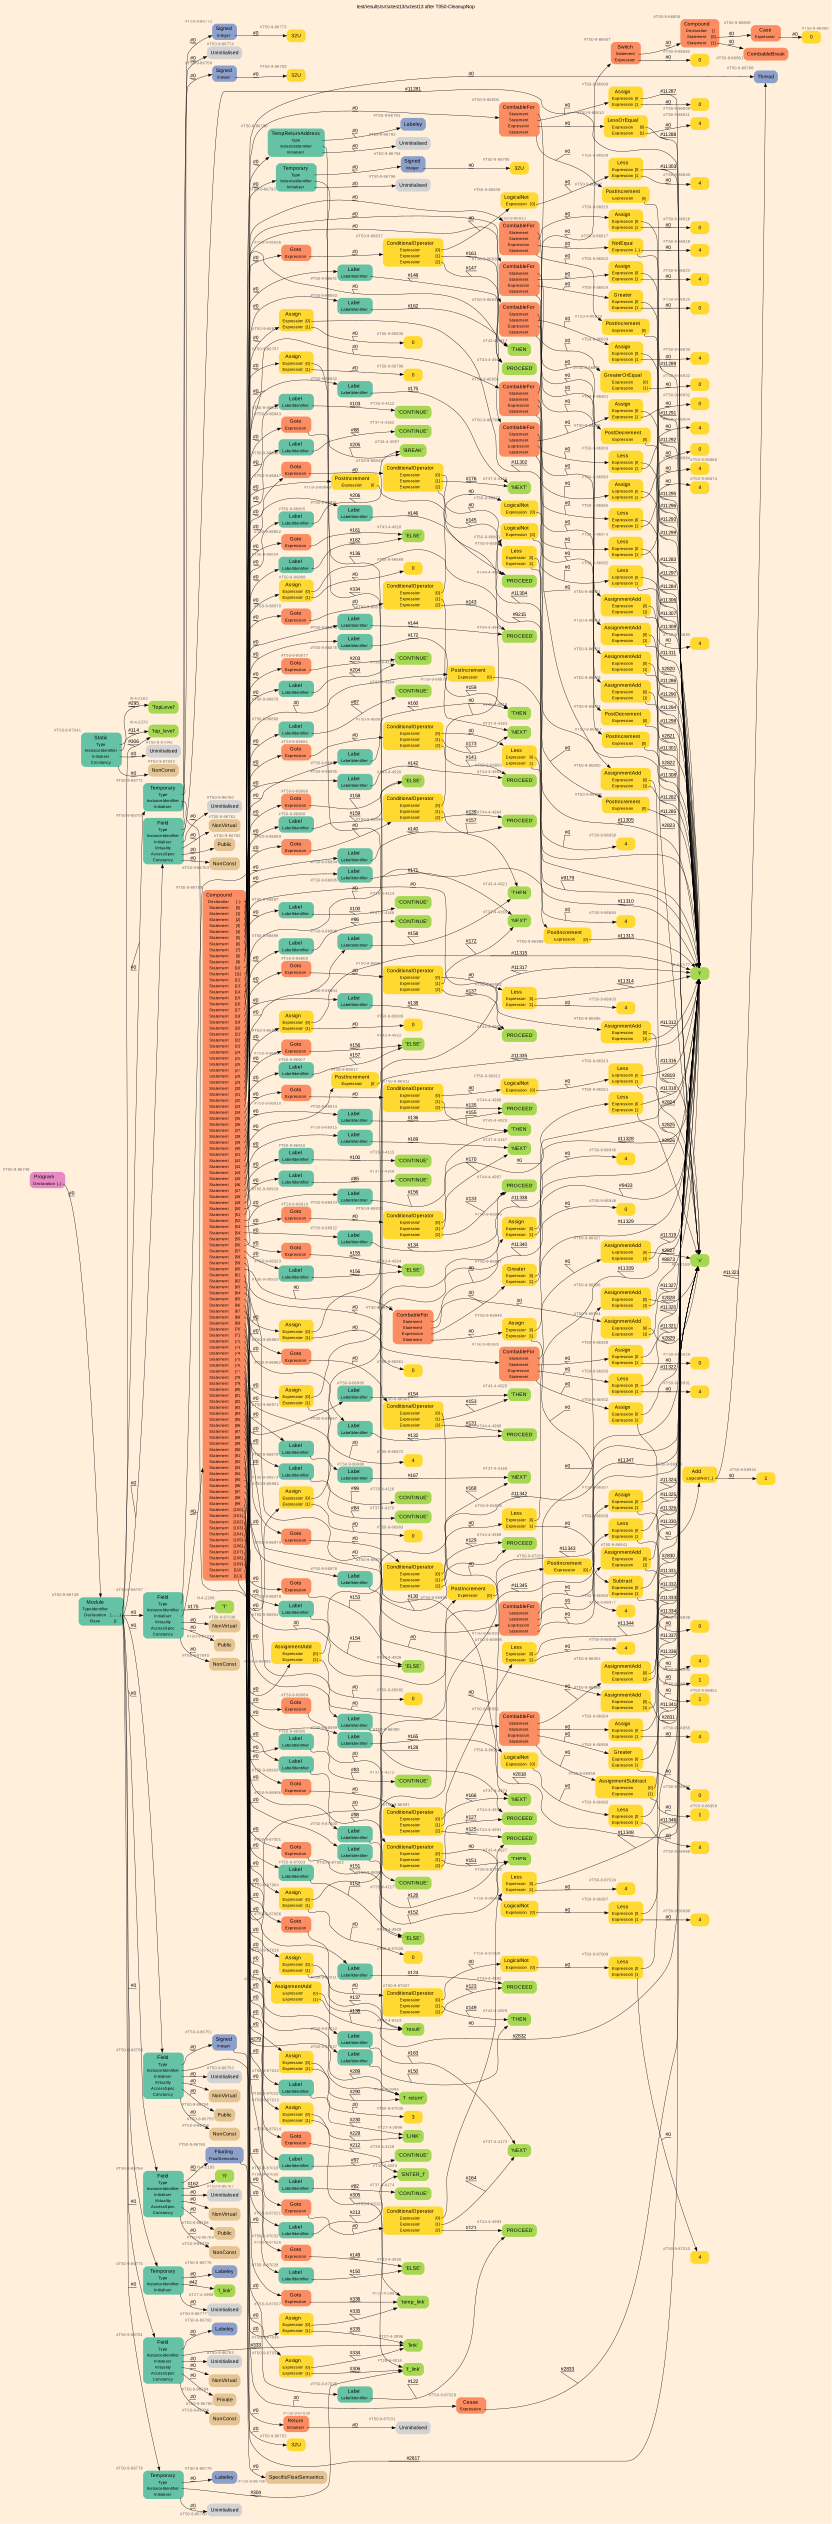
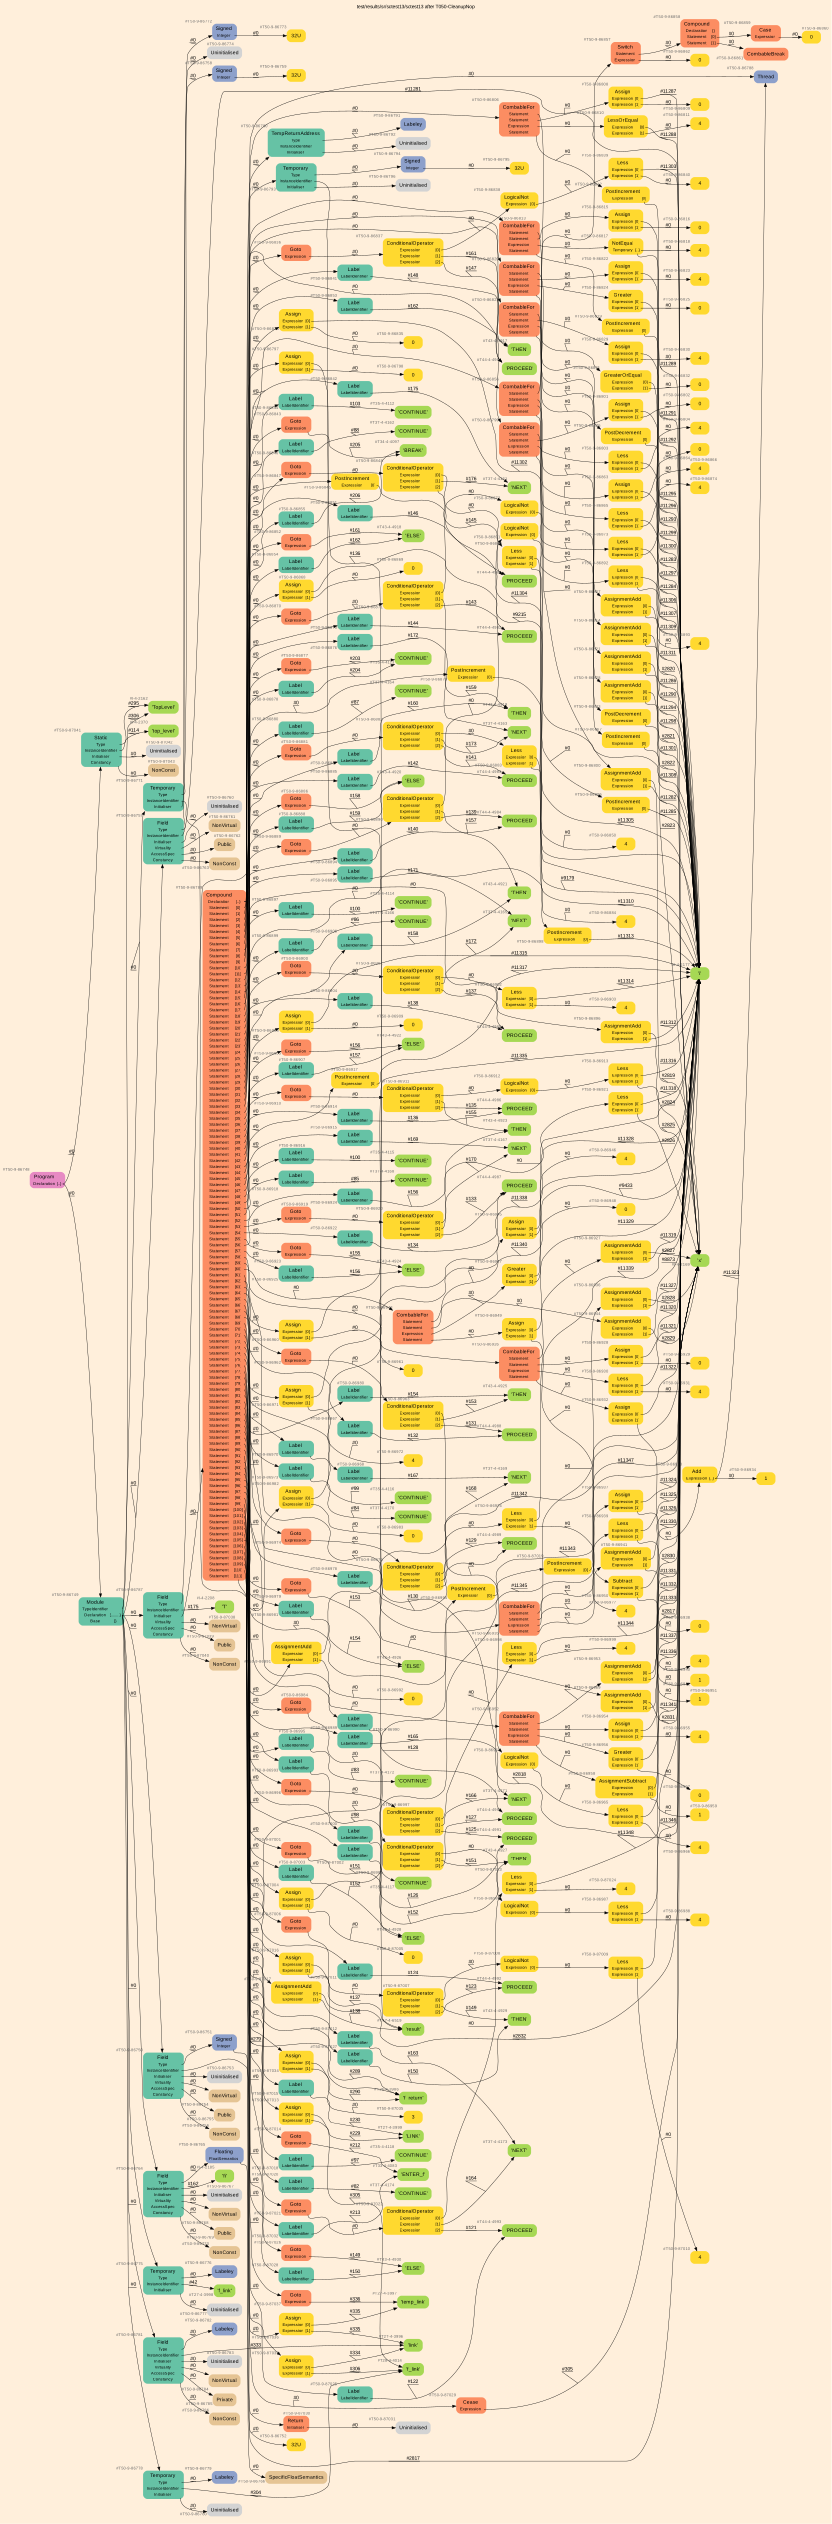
(623, 250) -> (623, 250)
none -> (668, 553)
none -> (90, 979)
(127, 1169) -> (127, 1158)
(382, 1199) -> none
(697, 1478) -> (697, 1478)
(668, 1611) -> (668, 1611)
(568, 2369) -> (568, 2369)
